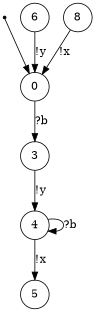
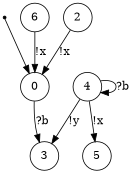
(78, 18) -> (78, 18)
(41, 52) -> (41, 52)
(35, 187) -> (68, 118)
